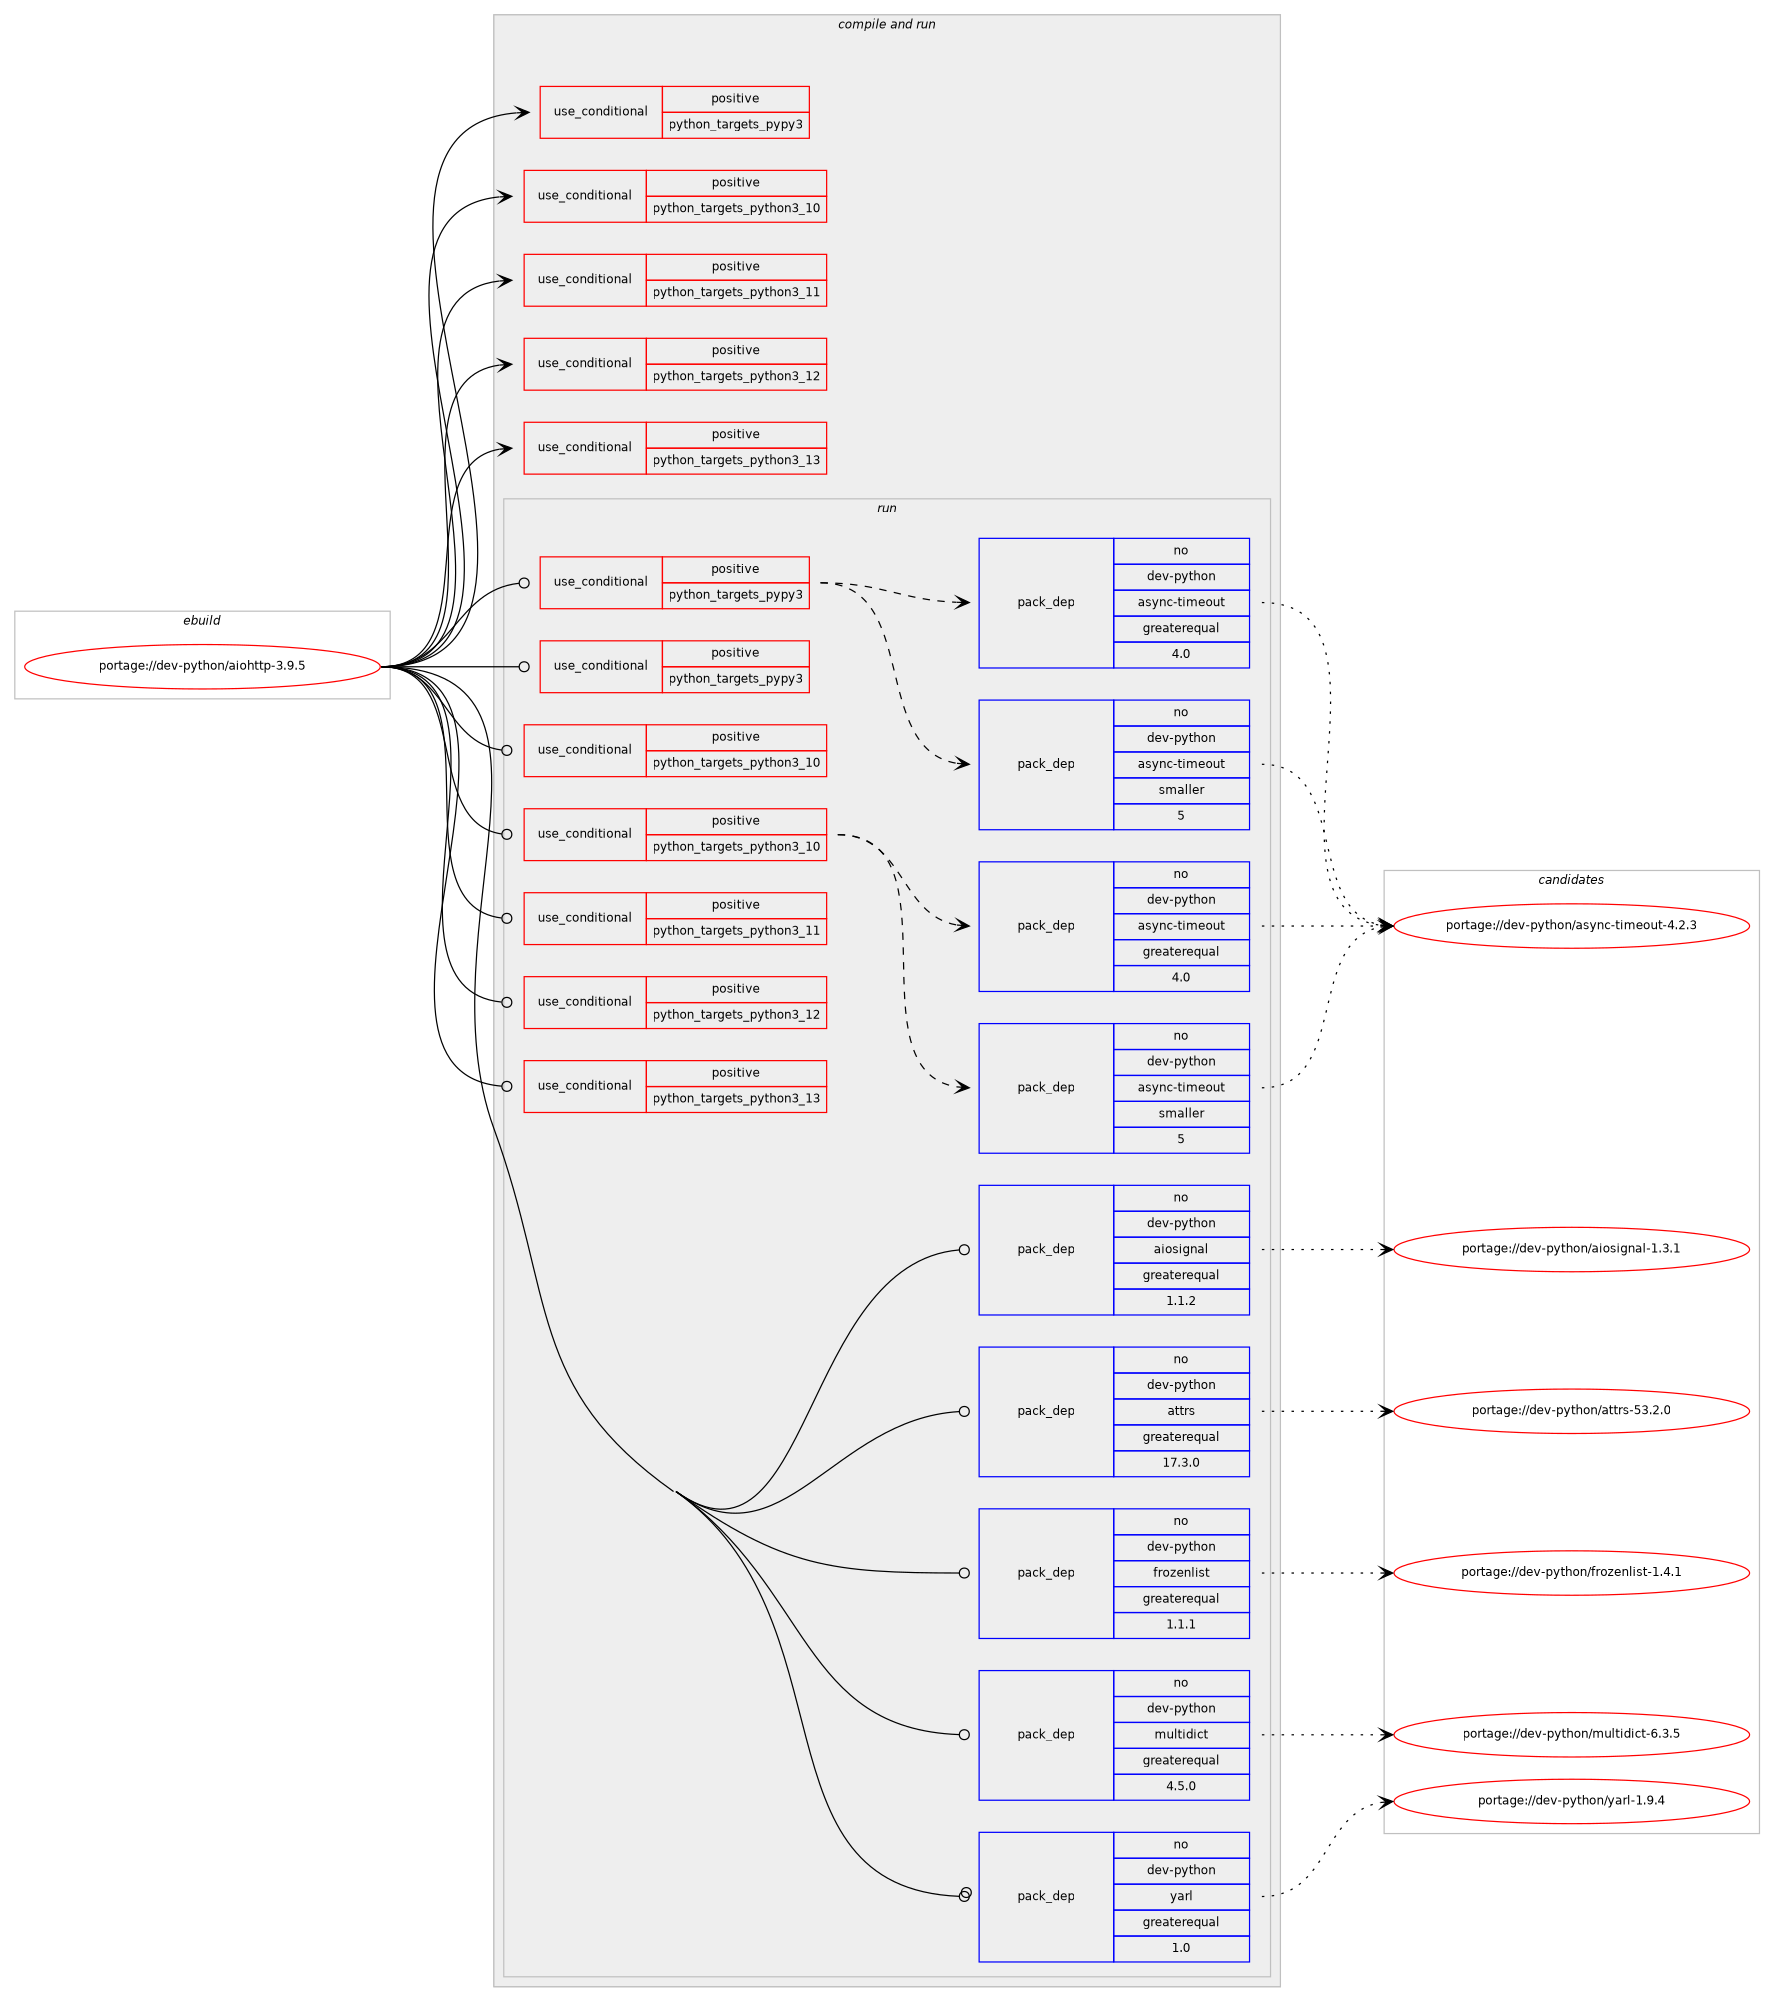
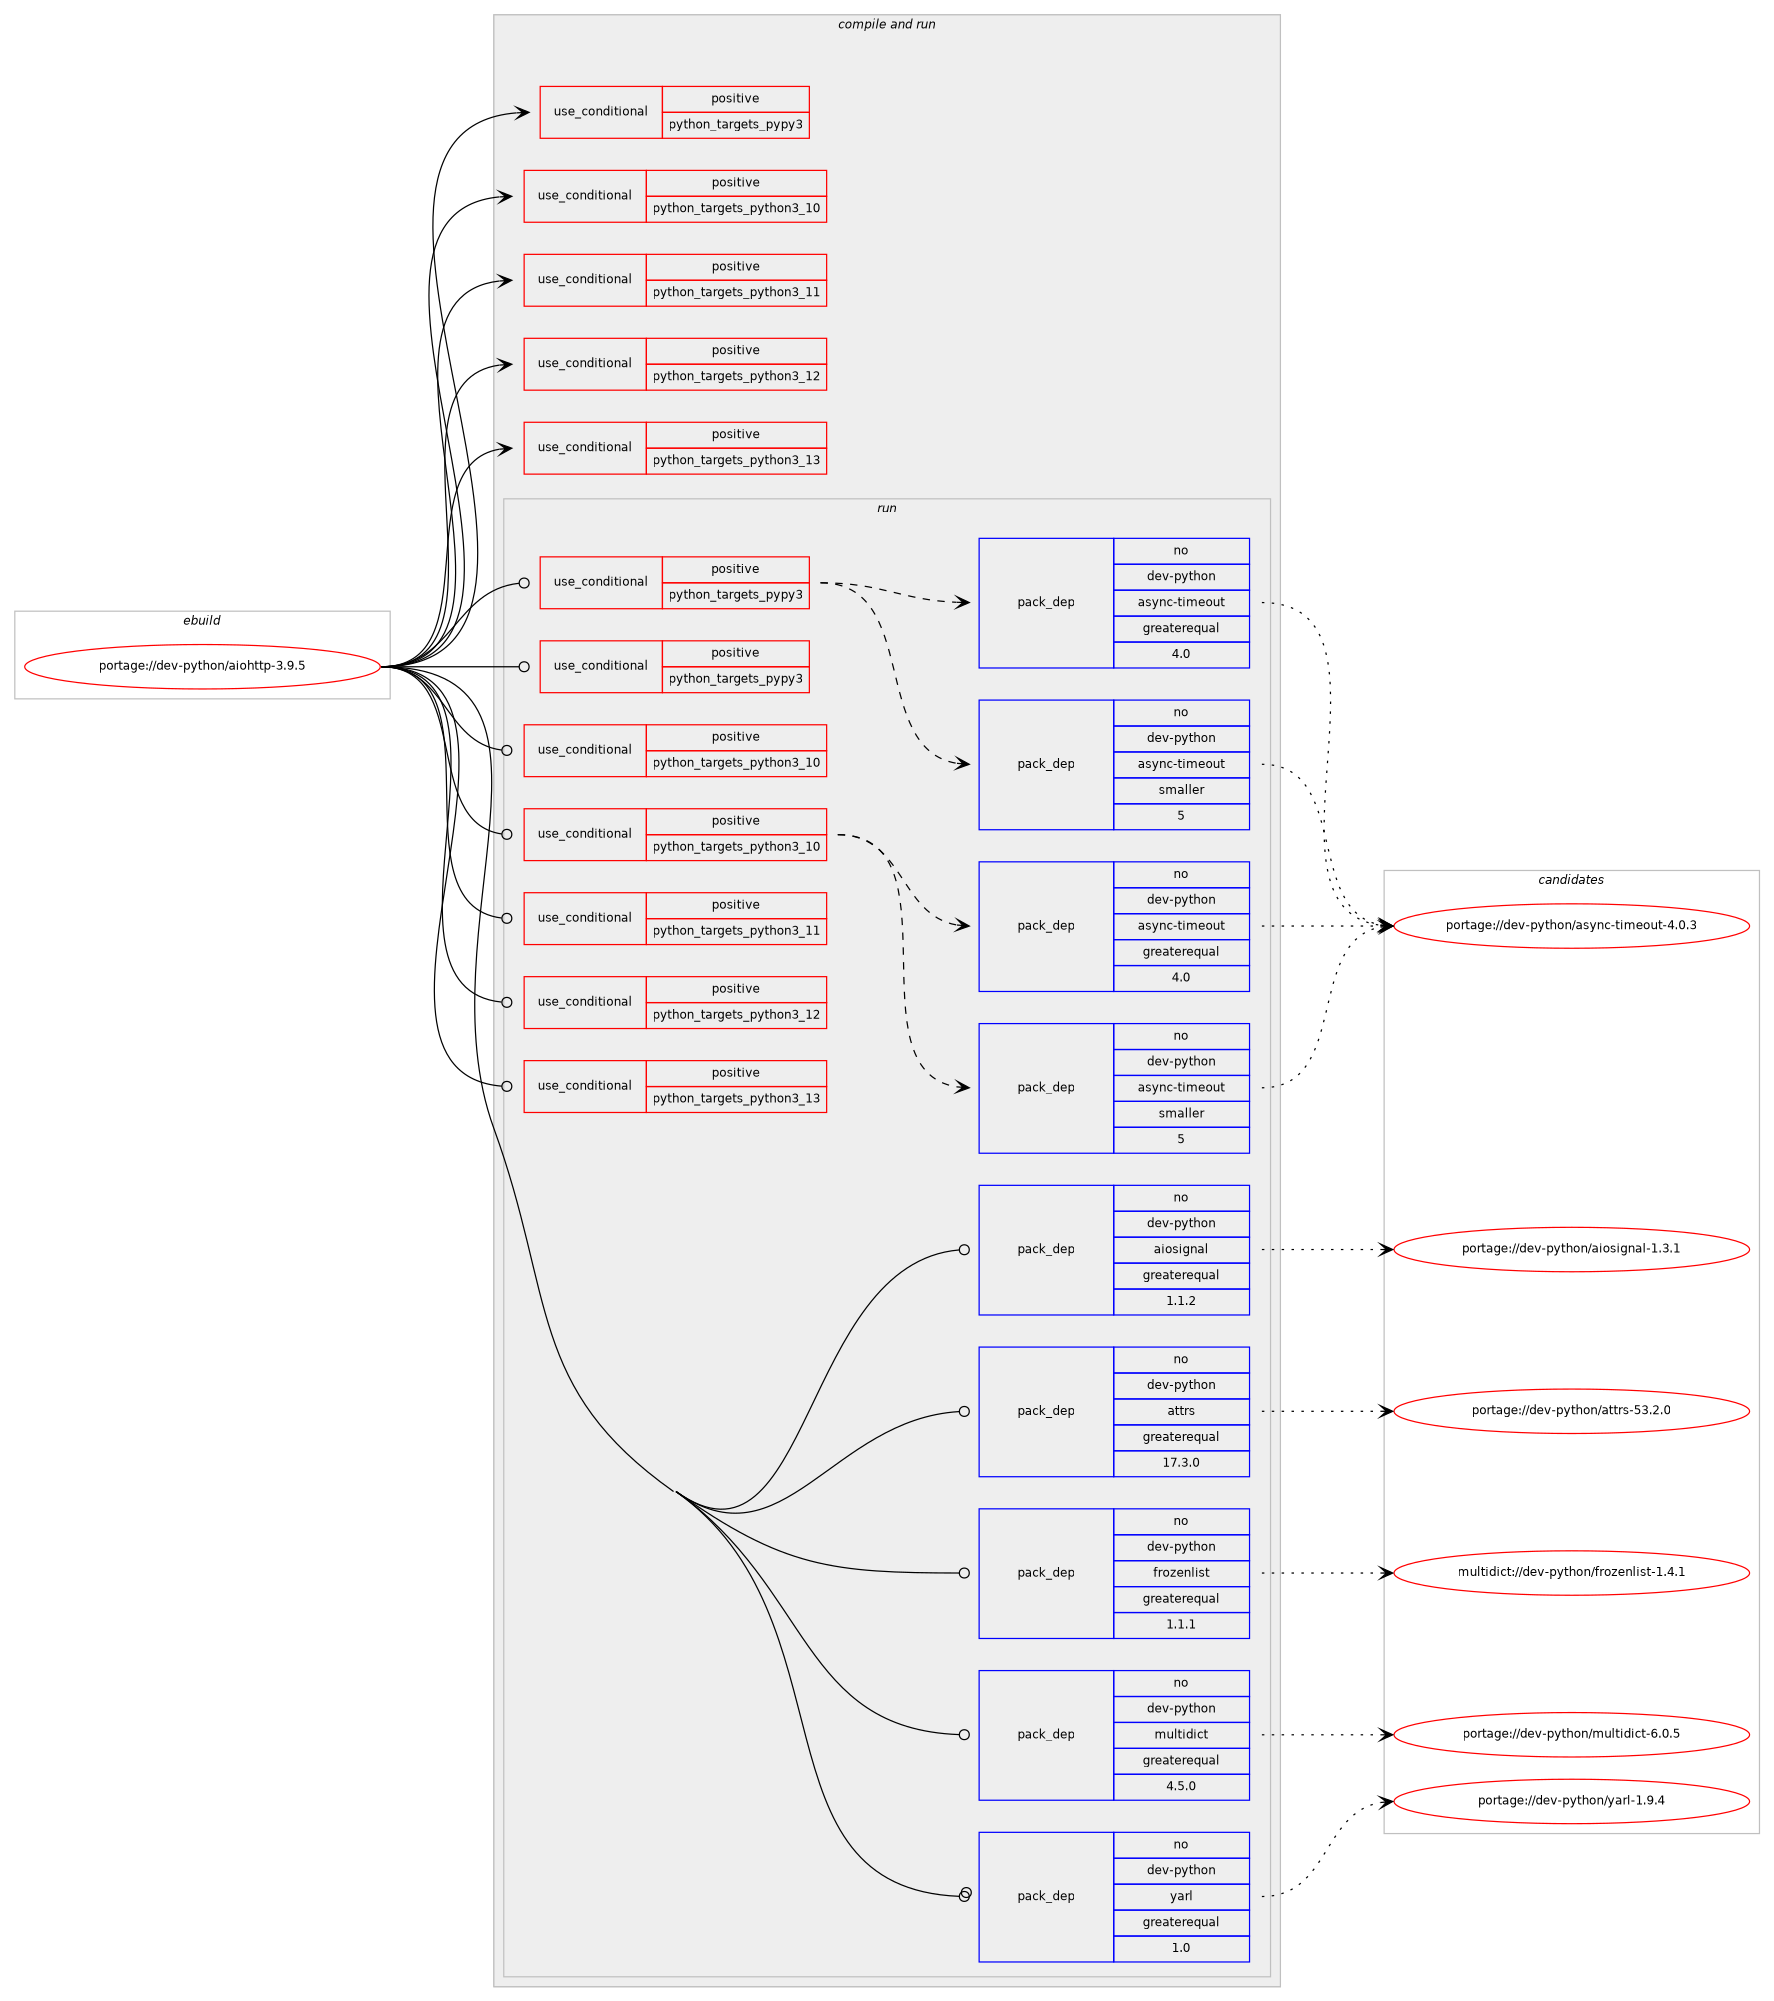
(1572, 926) -> (1572, 926)
(1572, 1573) -> (1572, 1573)
(1572, 1735) -> (1572, 1735)
